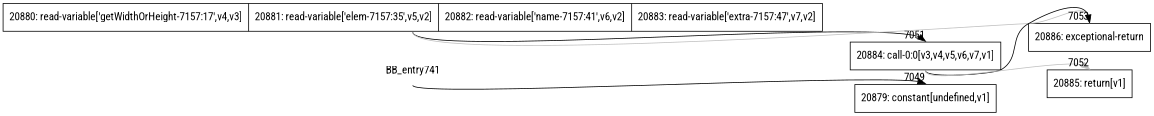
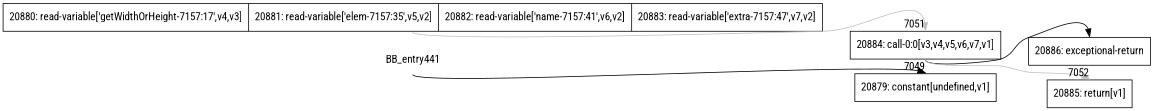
(665, 37) -> (673, 35)
(751, 39) -> none
(413, 71) -> (413, 60)
